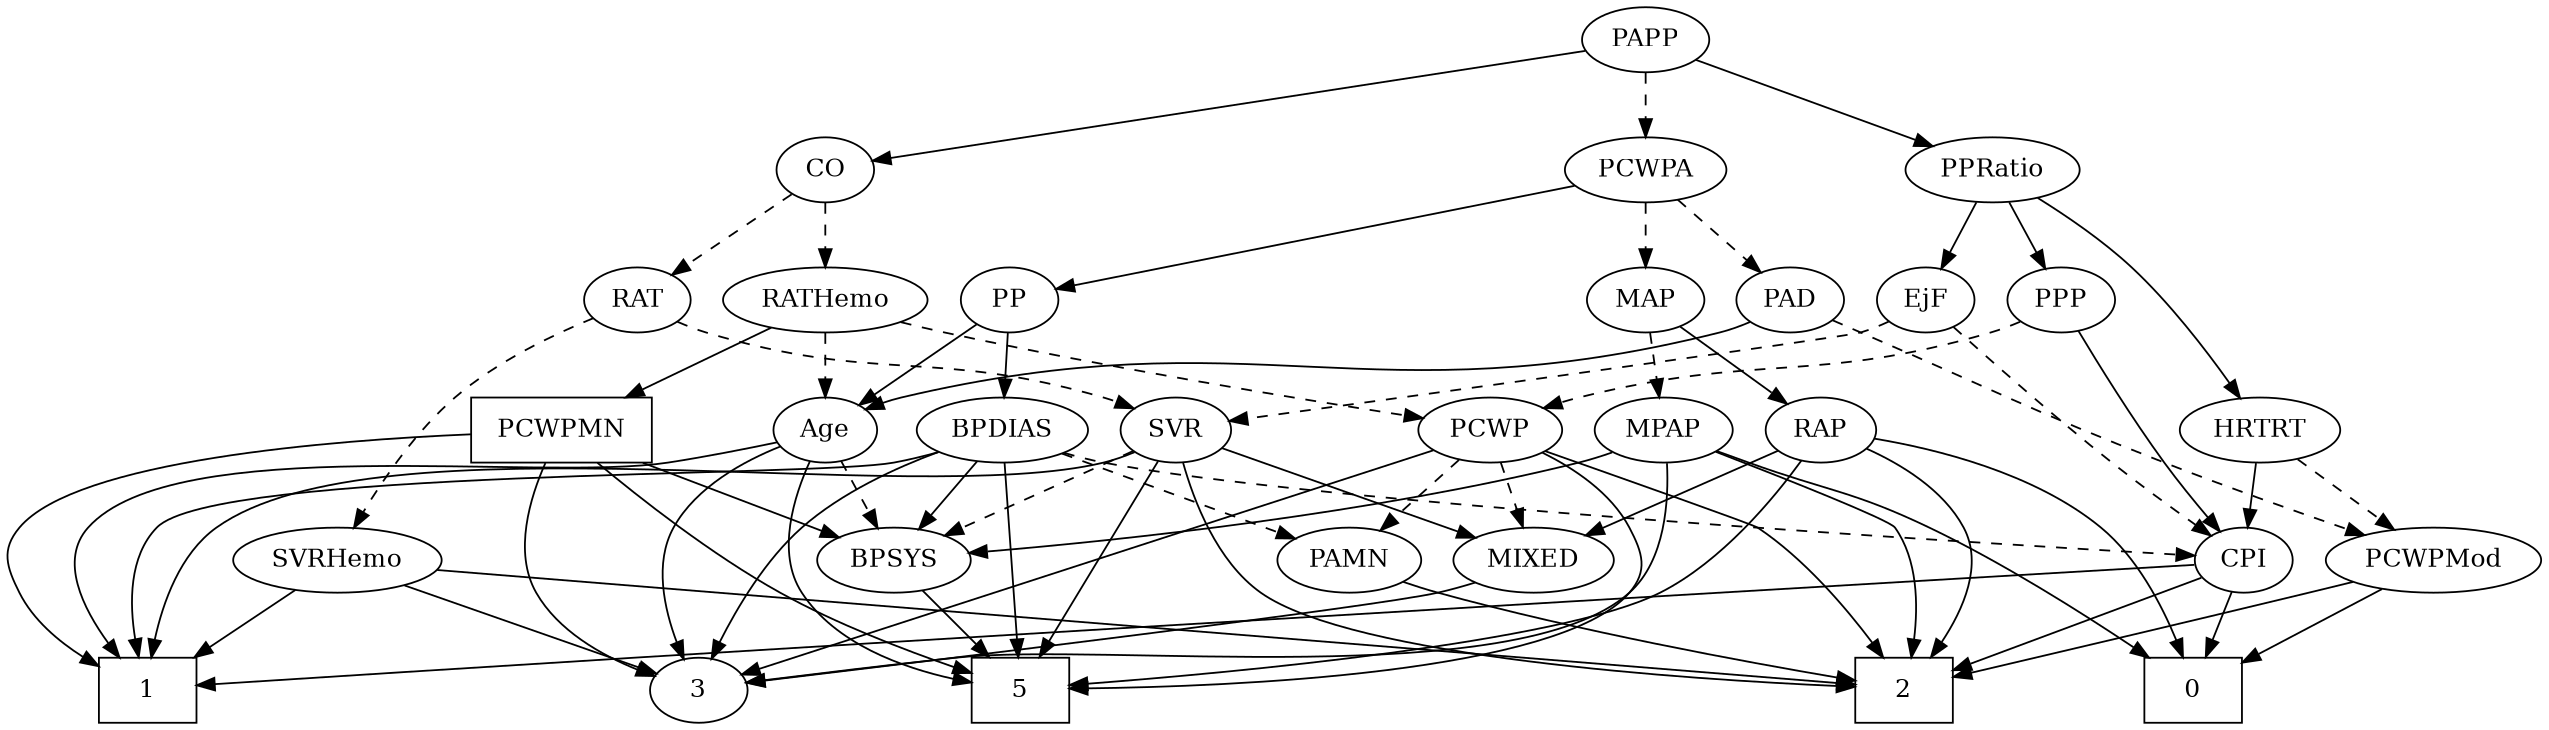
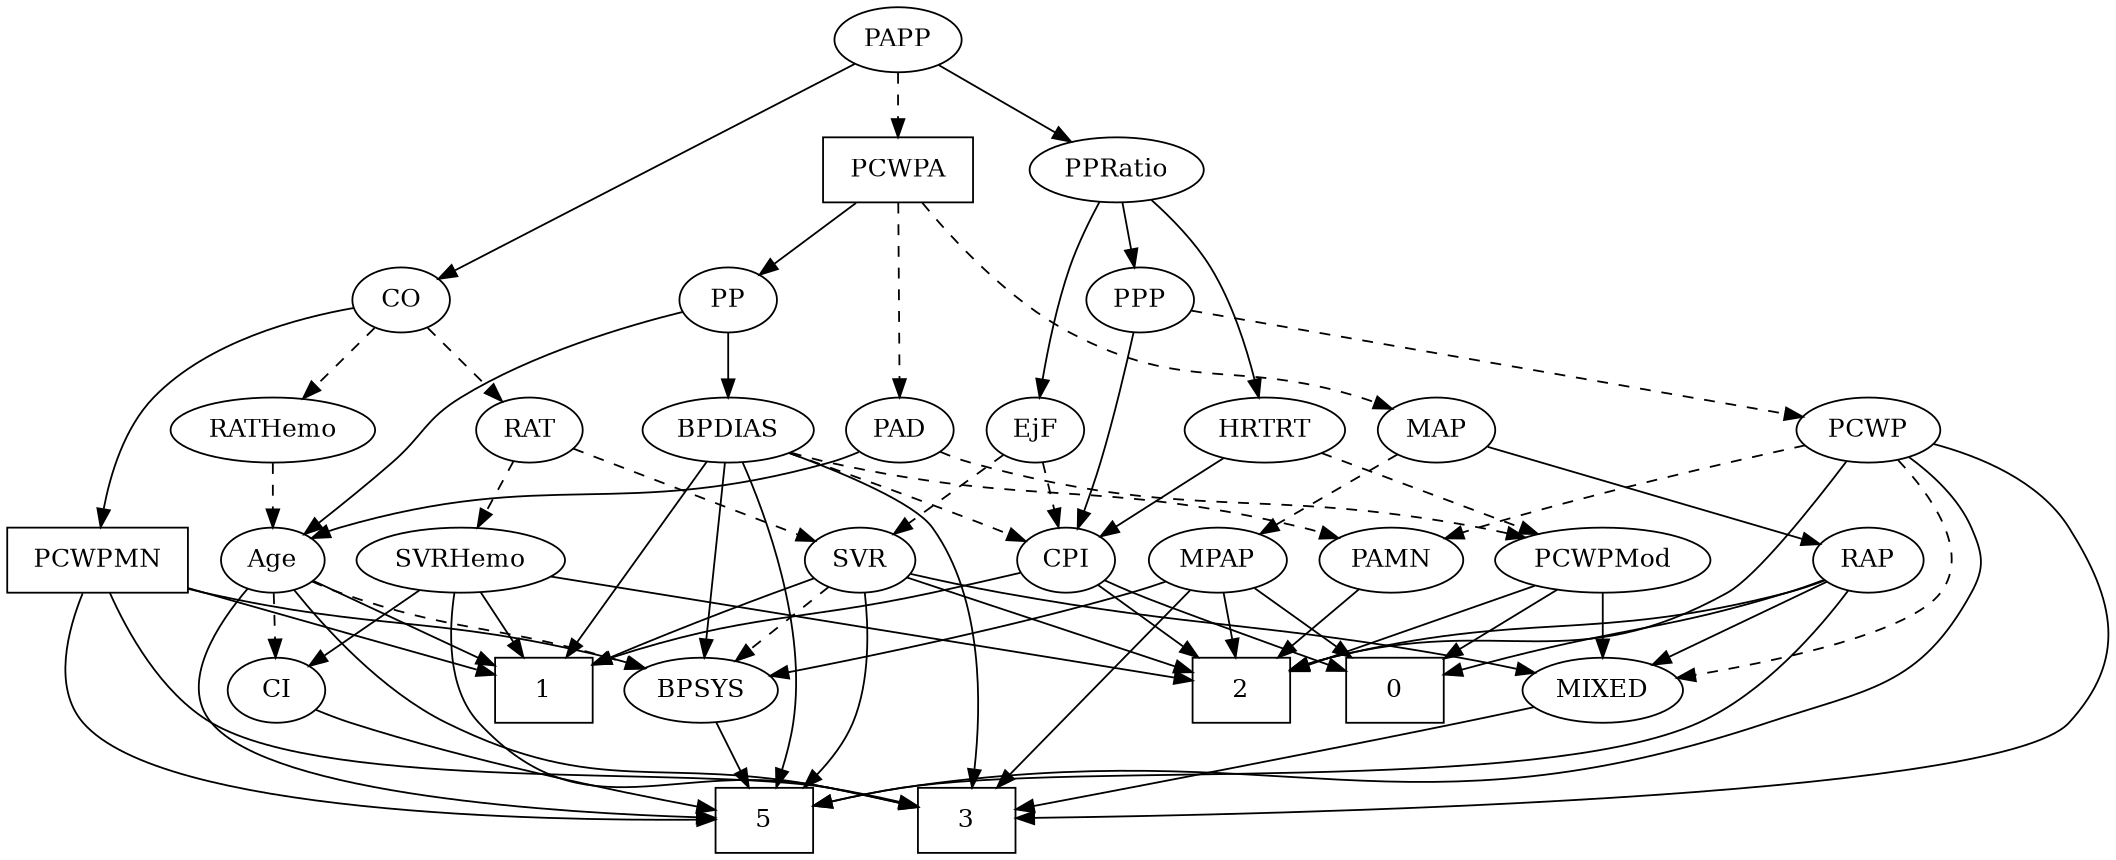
(1646, 170) -> (898, 170)
(707, 359) -> (192, 367)
(1164, 375) -> none
none -> (1603, 612)
none -> (276, 690)
(699, 690) -> (967, 820)
